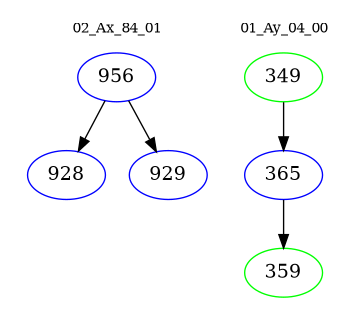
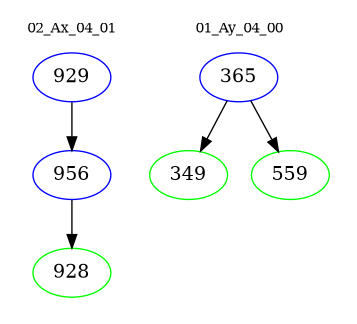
(117, 29) -> (72, 29)
(139, 120) -> (72, 120)
(284, 120) -> (217, 120)
(66, 175) -> (72, 273)
(284, 273) -> (290, 175)
